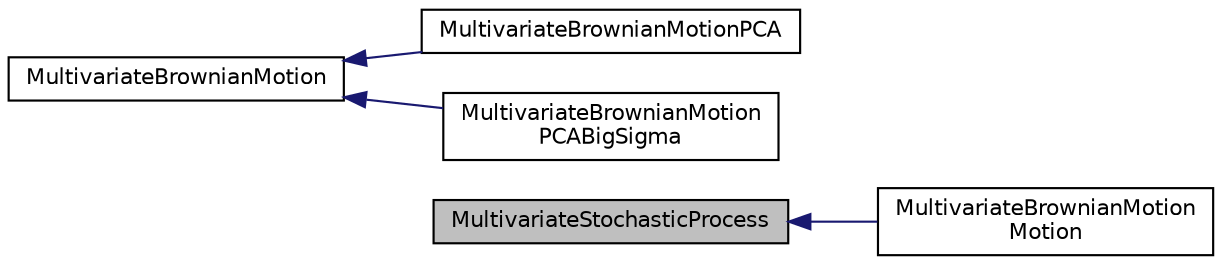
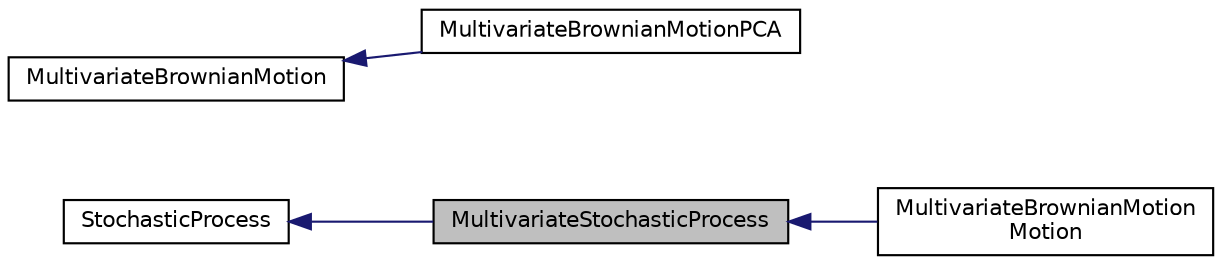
(611, 127) -> none
none -> (176, 222)
